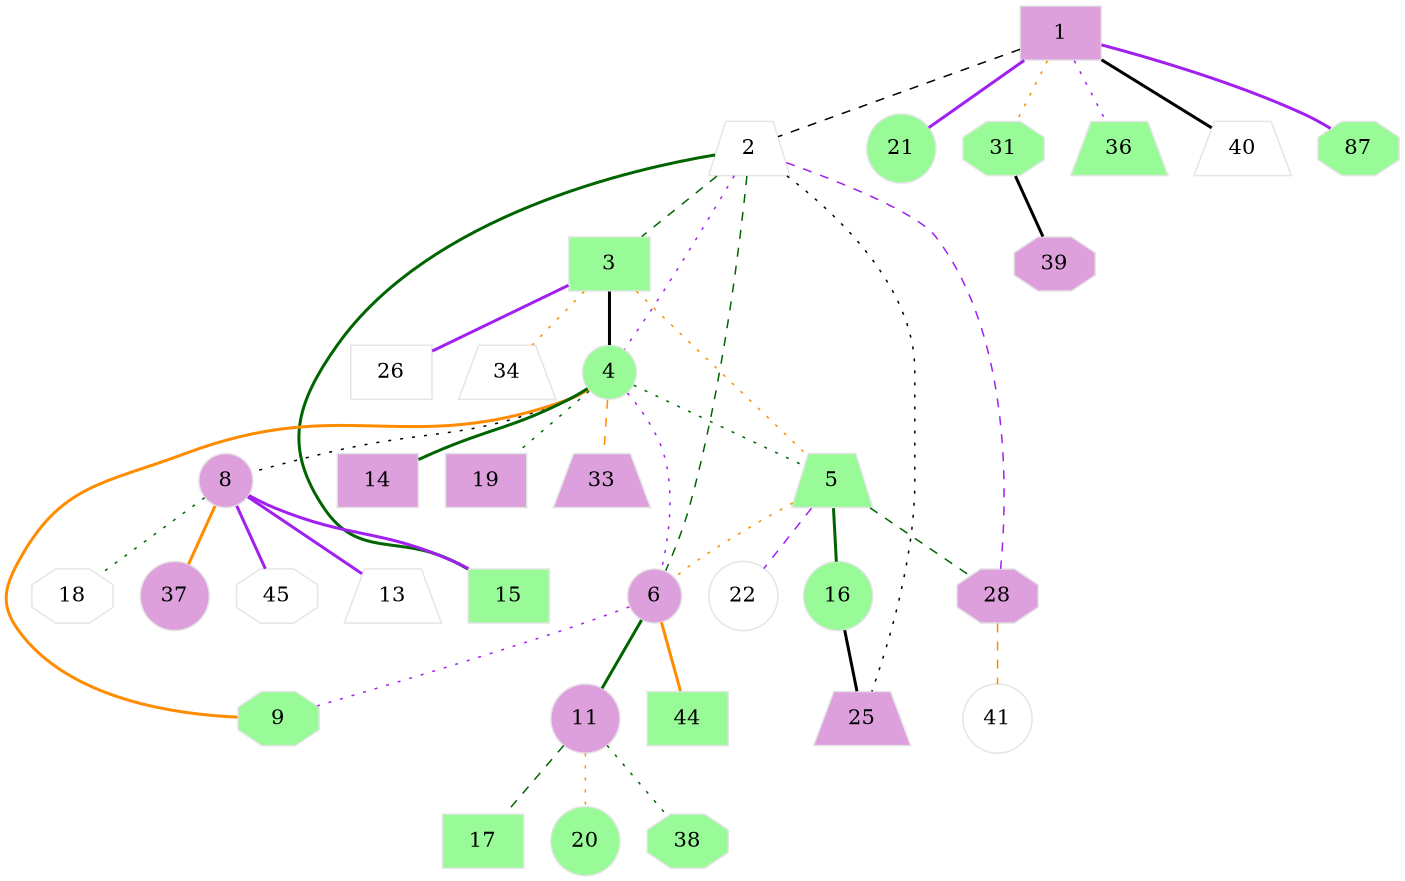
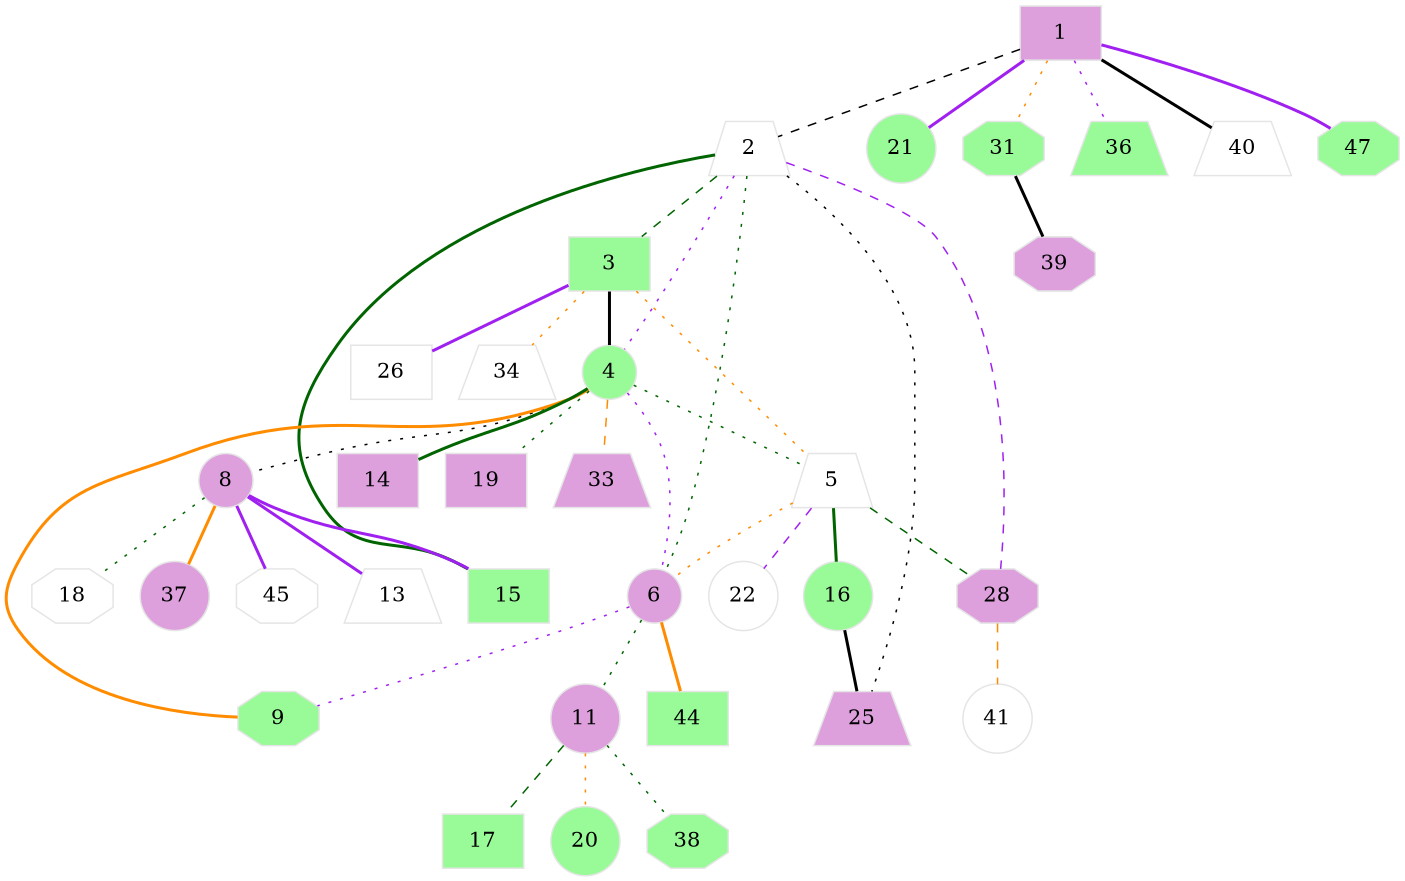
(1359, 149) -> (1359, 149)
(717, 386) -> (717, 386)
(832, 481) -> (832, 481)
(622, 654) -> (622, 654)
